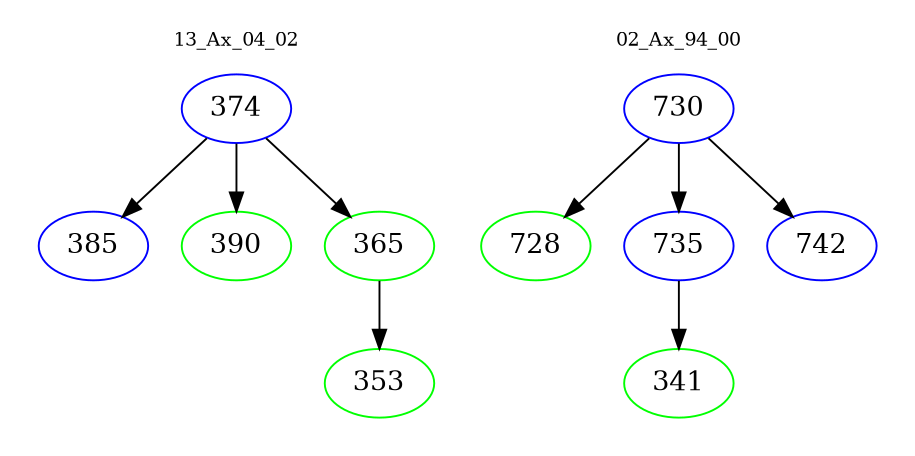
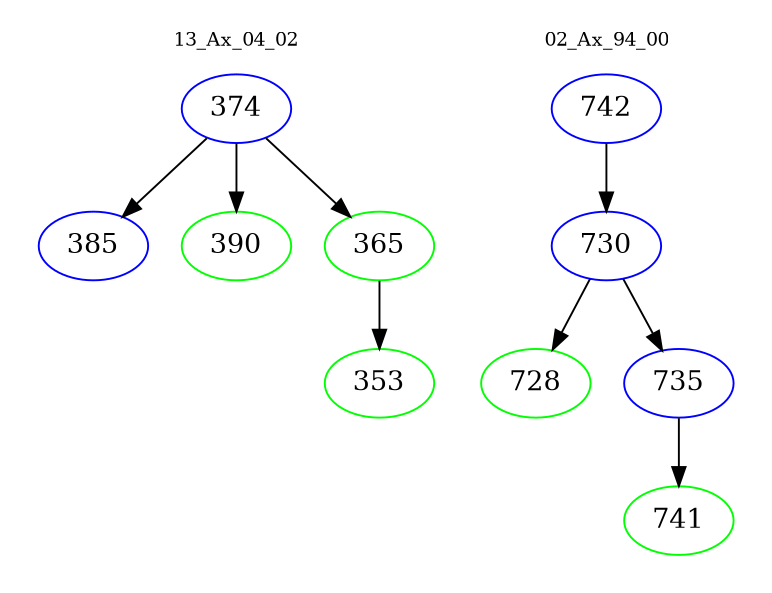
(744, 171) -> (606, 168)
(679, 383) -> (679, 521)
